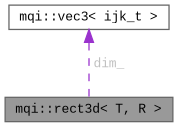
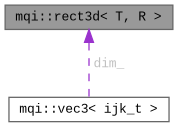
(89, 70) -> (89, 70)
